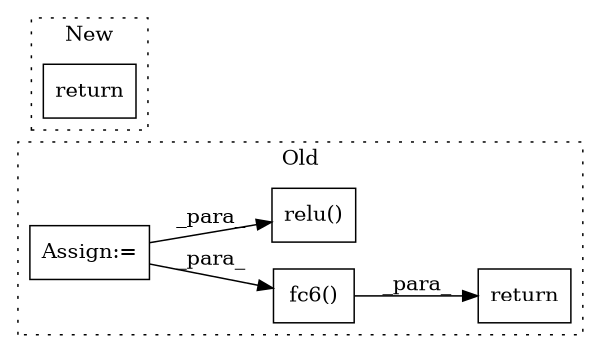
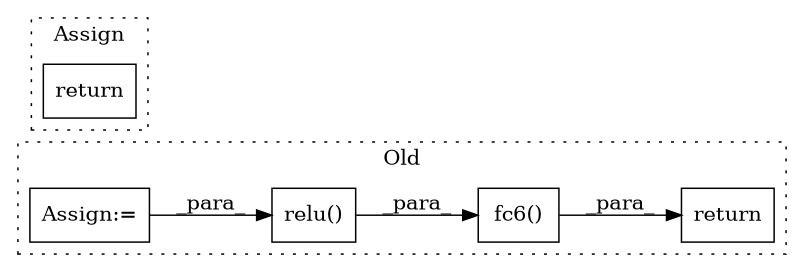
(90, 35) -> (90, 35)
(204, 275) -> (409, 215)
